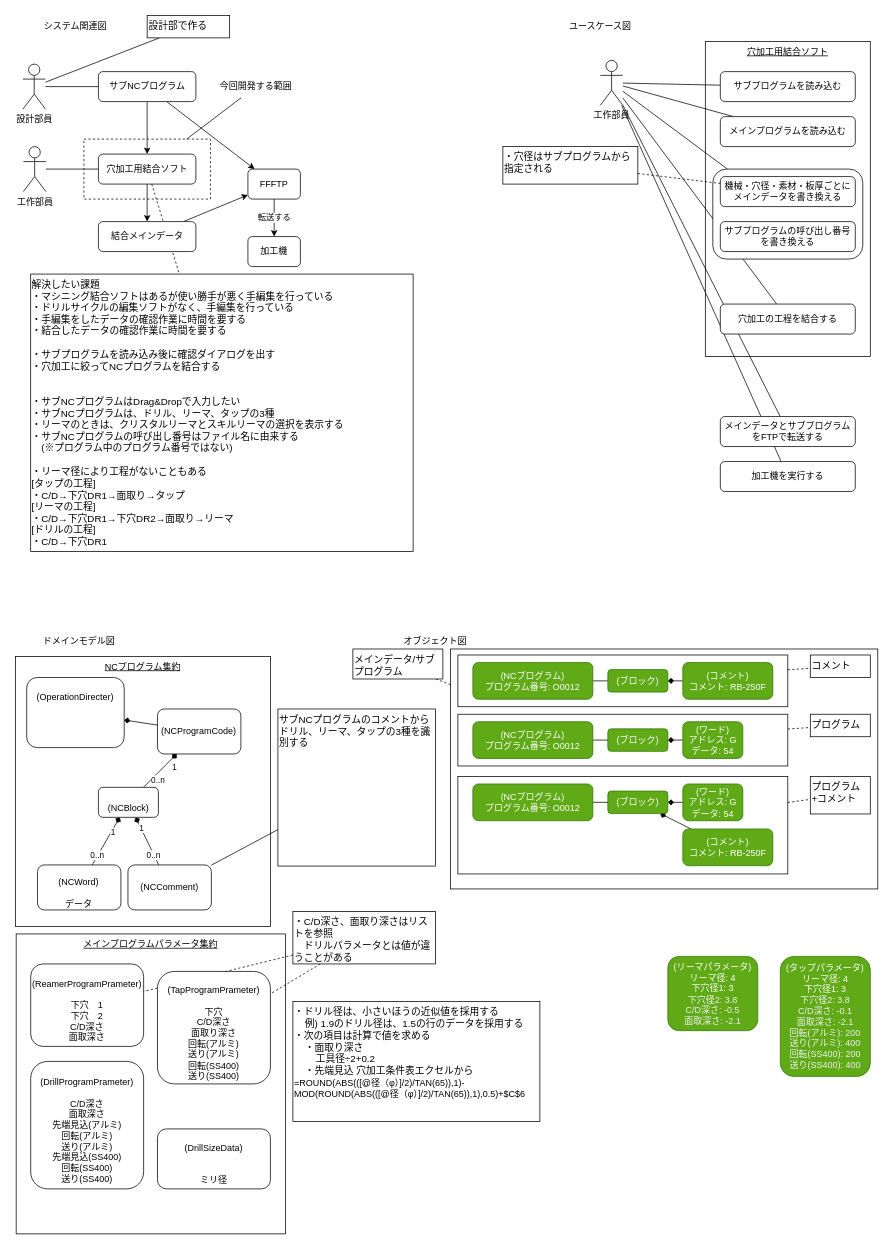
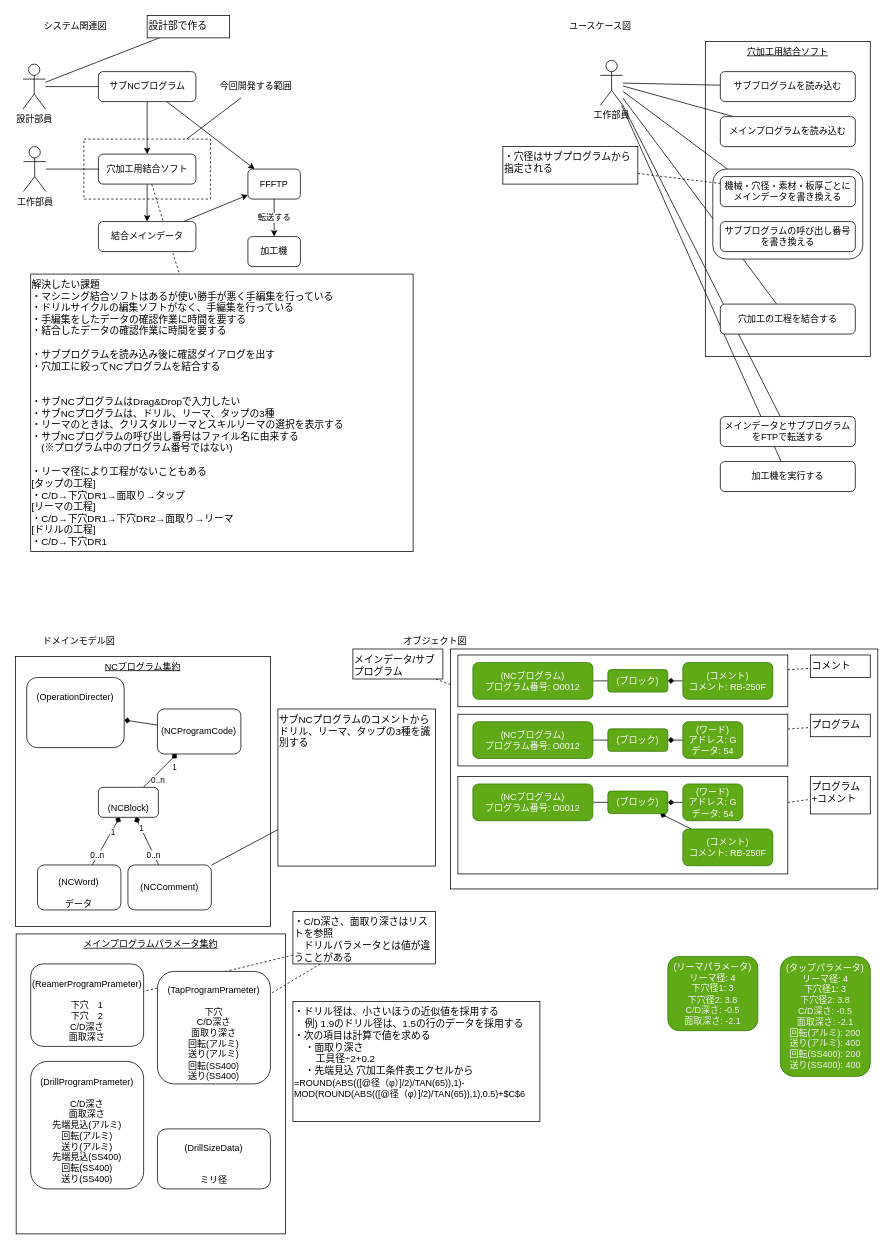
(825, 1017) -> (825, 1017)
